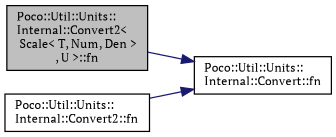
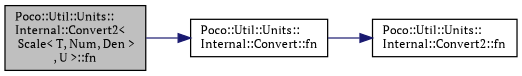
(166, 95) -> (344, 38)
